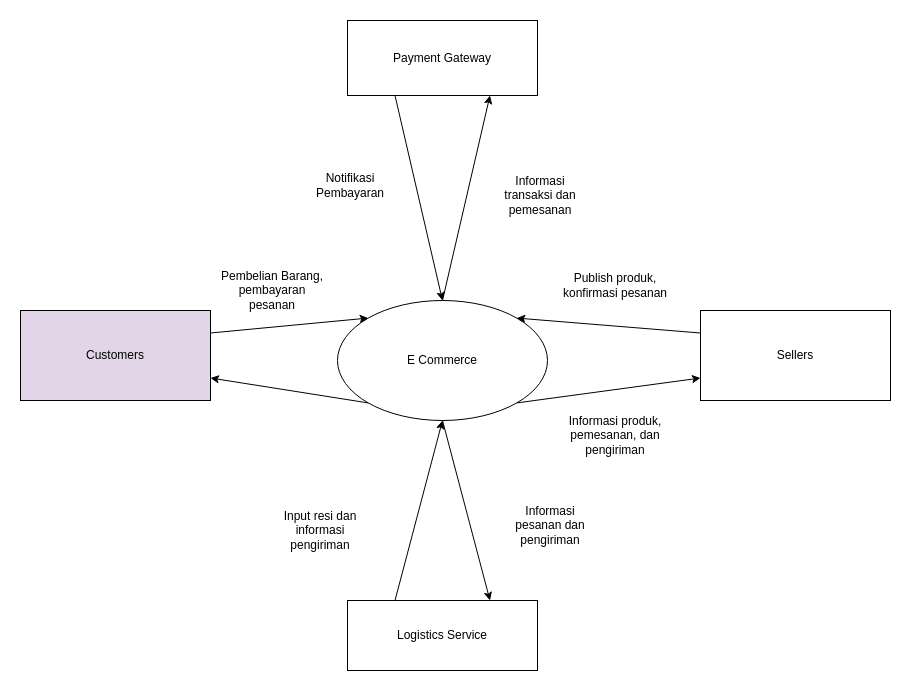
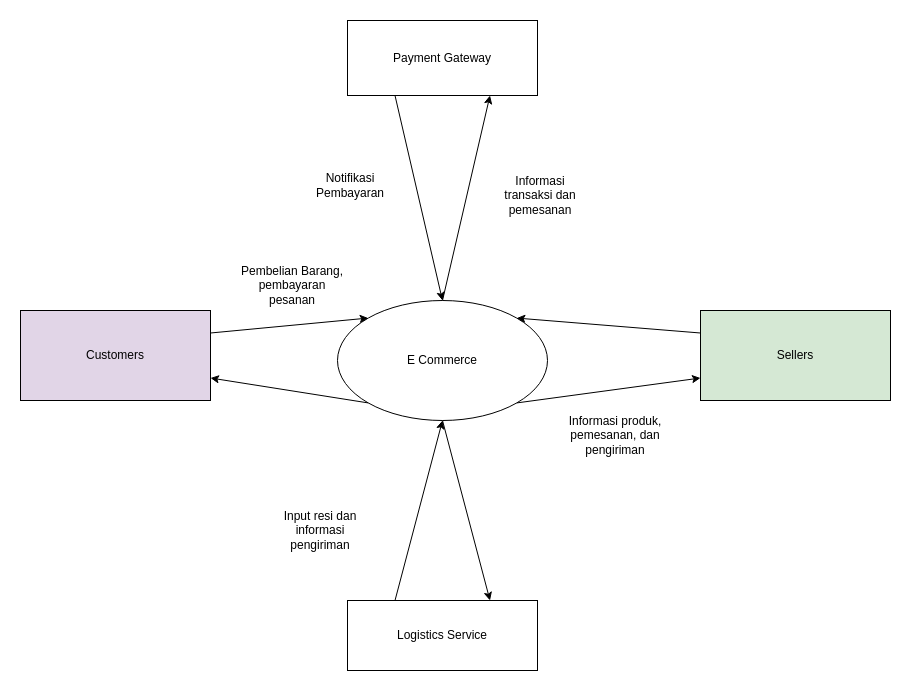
(616, 286) -> none
(273, 291) -> (293, 286)
(796, 356) -> (796, 356)
(551, 526) -> none
